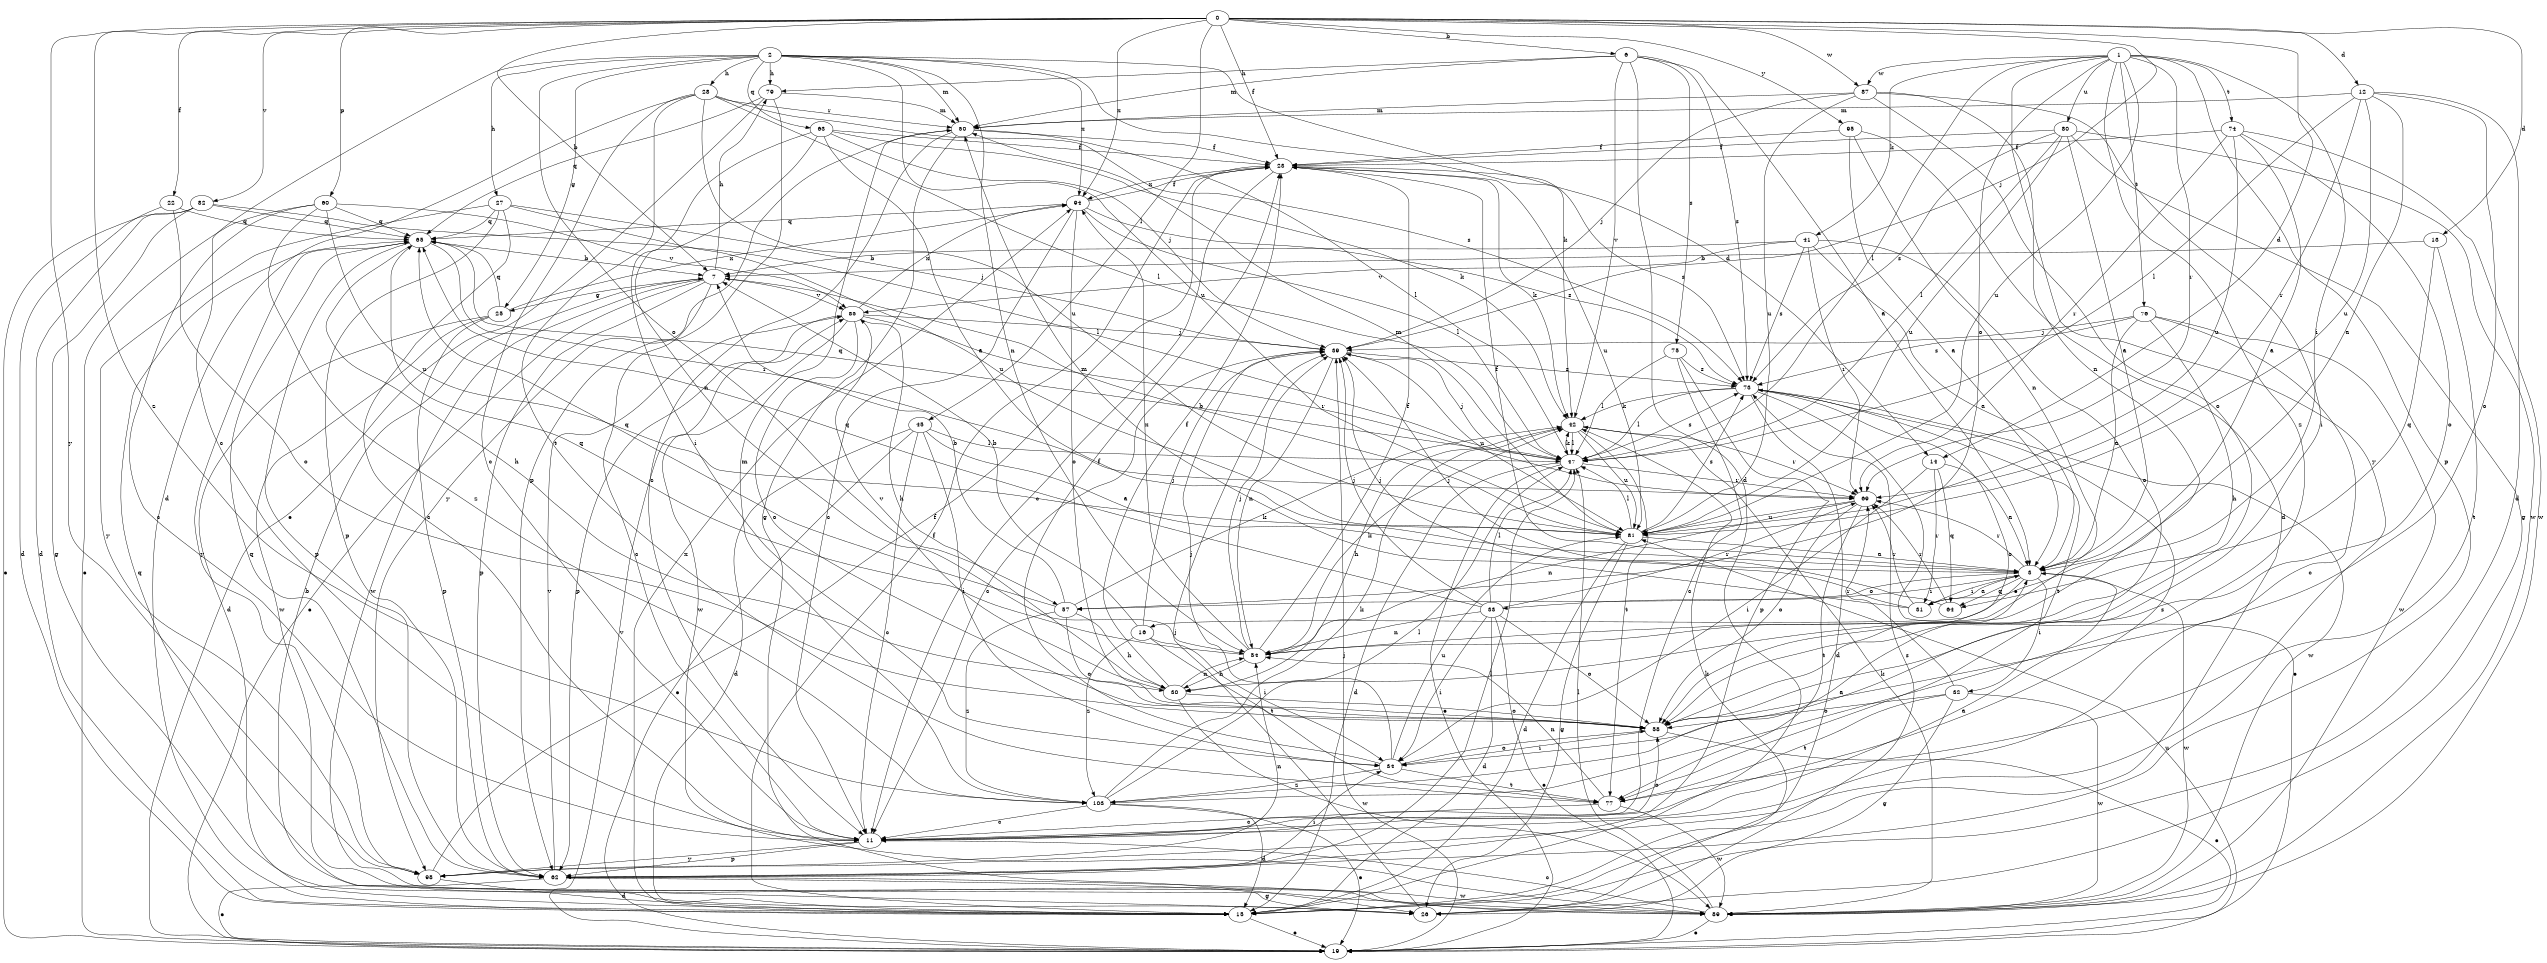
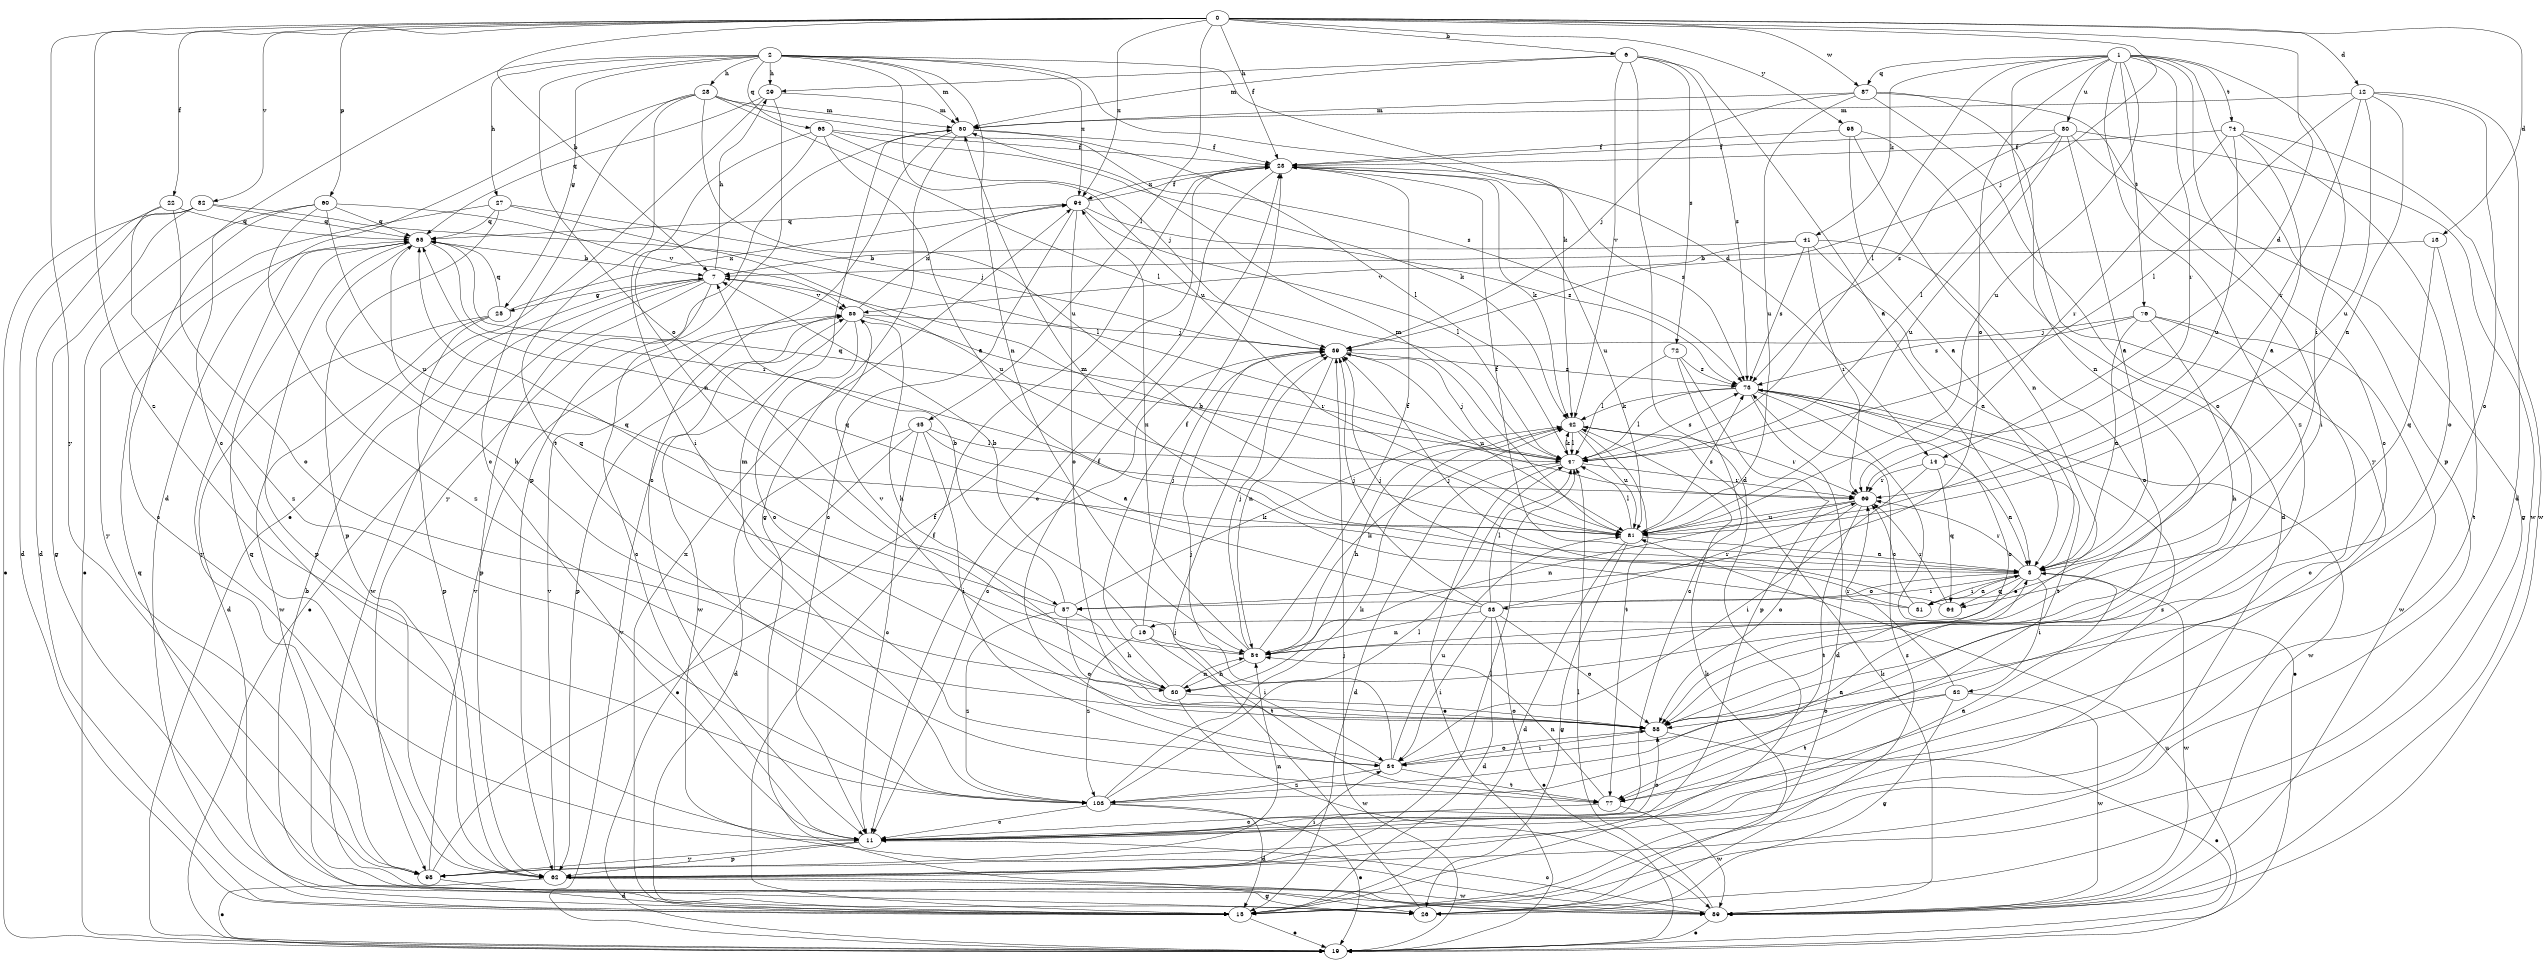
(1881, 74) -> (1881, 74)
(770, 92) -> (770, 92)
(830, 111) -> (830, 111)
(1675, 351) -> (1675, 351)
none -> (497, 506)
(1936, 535) -> (1895, 472)
(1894, 554) -> (1894, 554)
(490, 571) -> (1943, 738)
none -> (516, 593)
